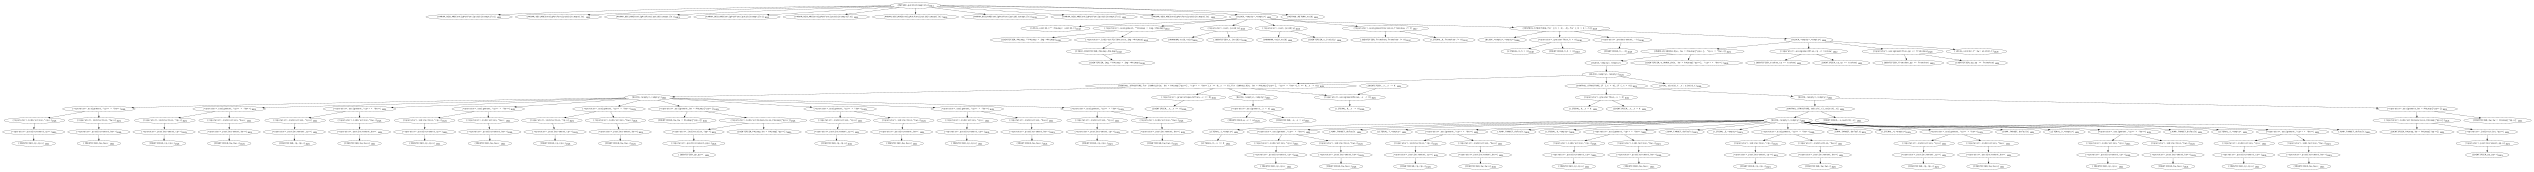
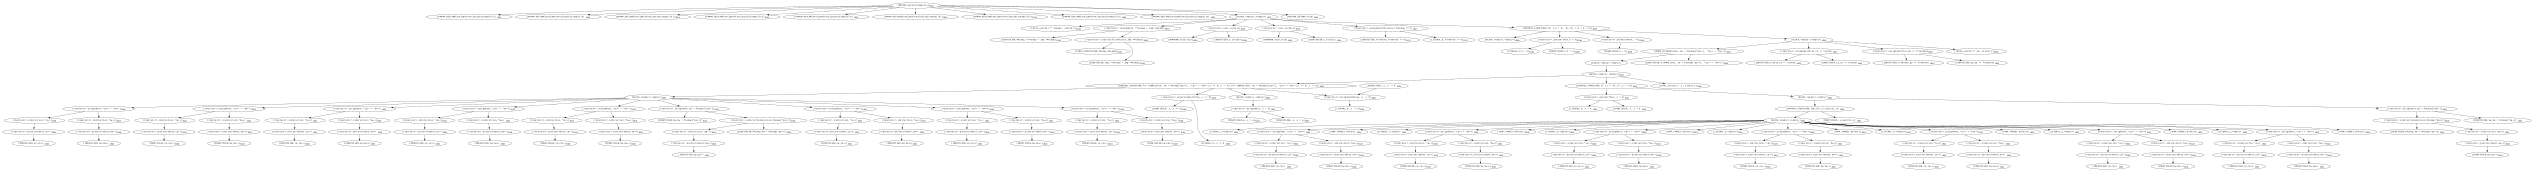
(1107, 57) -> (1133, 51)
(1220, 137) -> (1197, 121)
